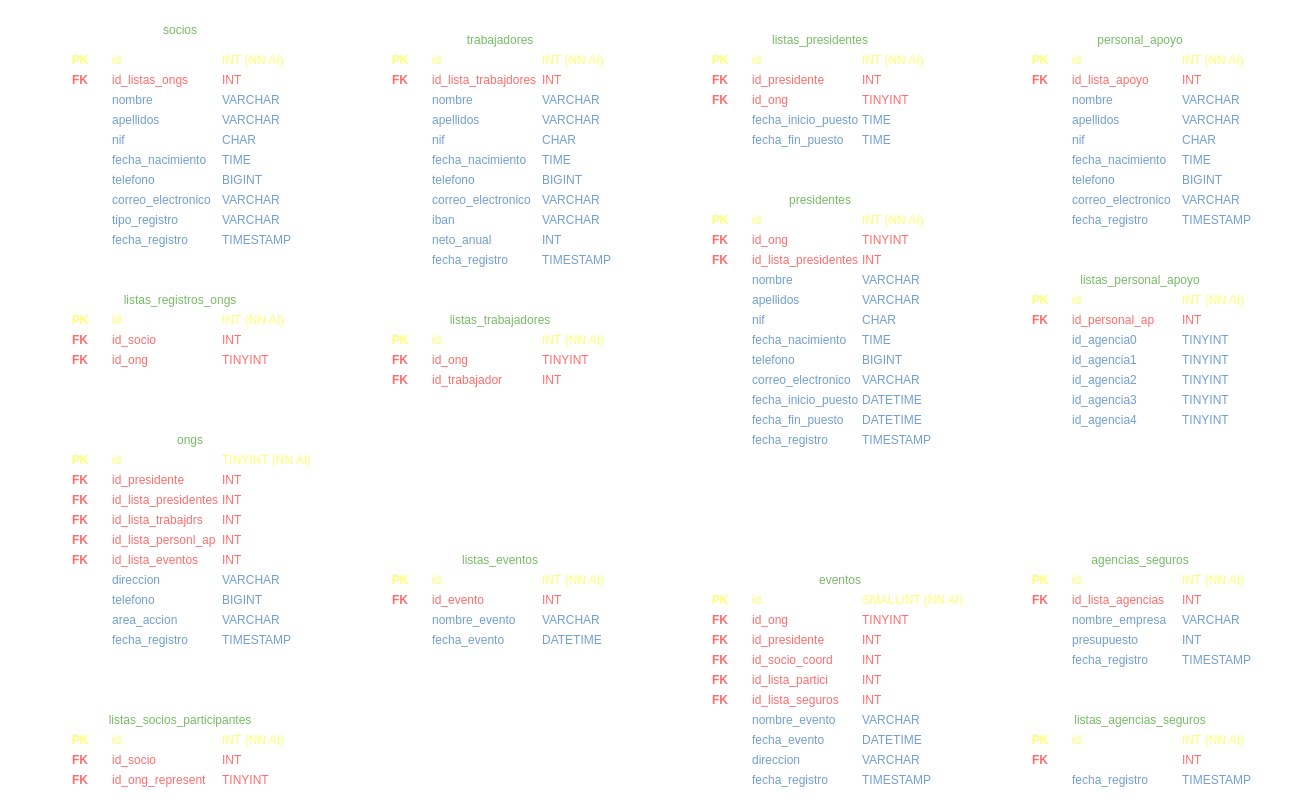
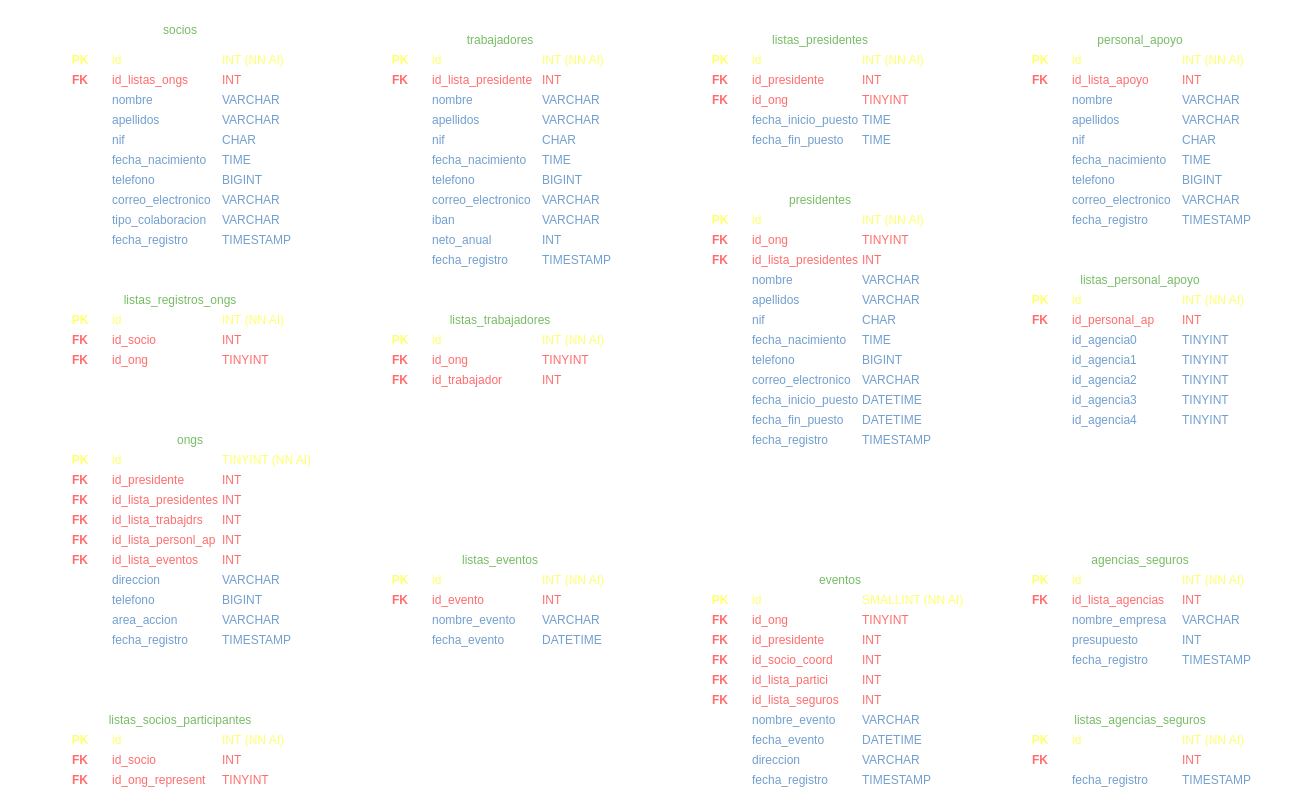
(487, 81) -> (487, 81)
(153, 221) -> (165, 221)
